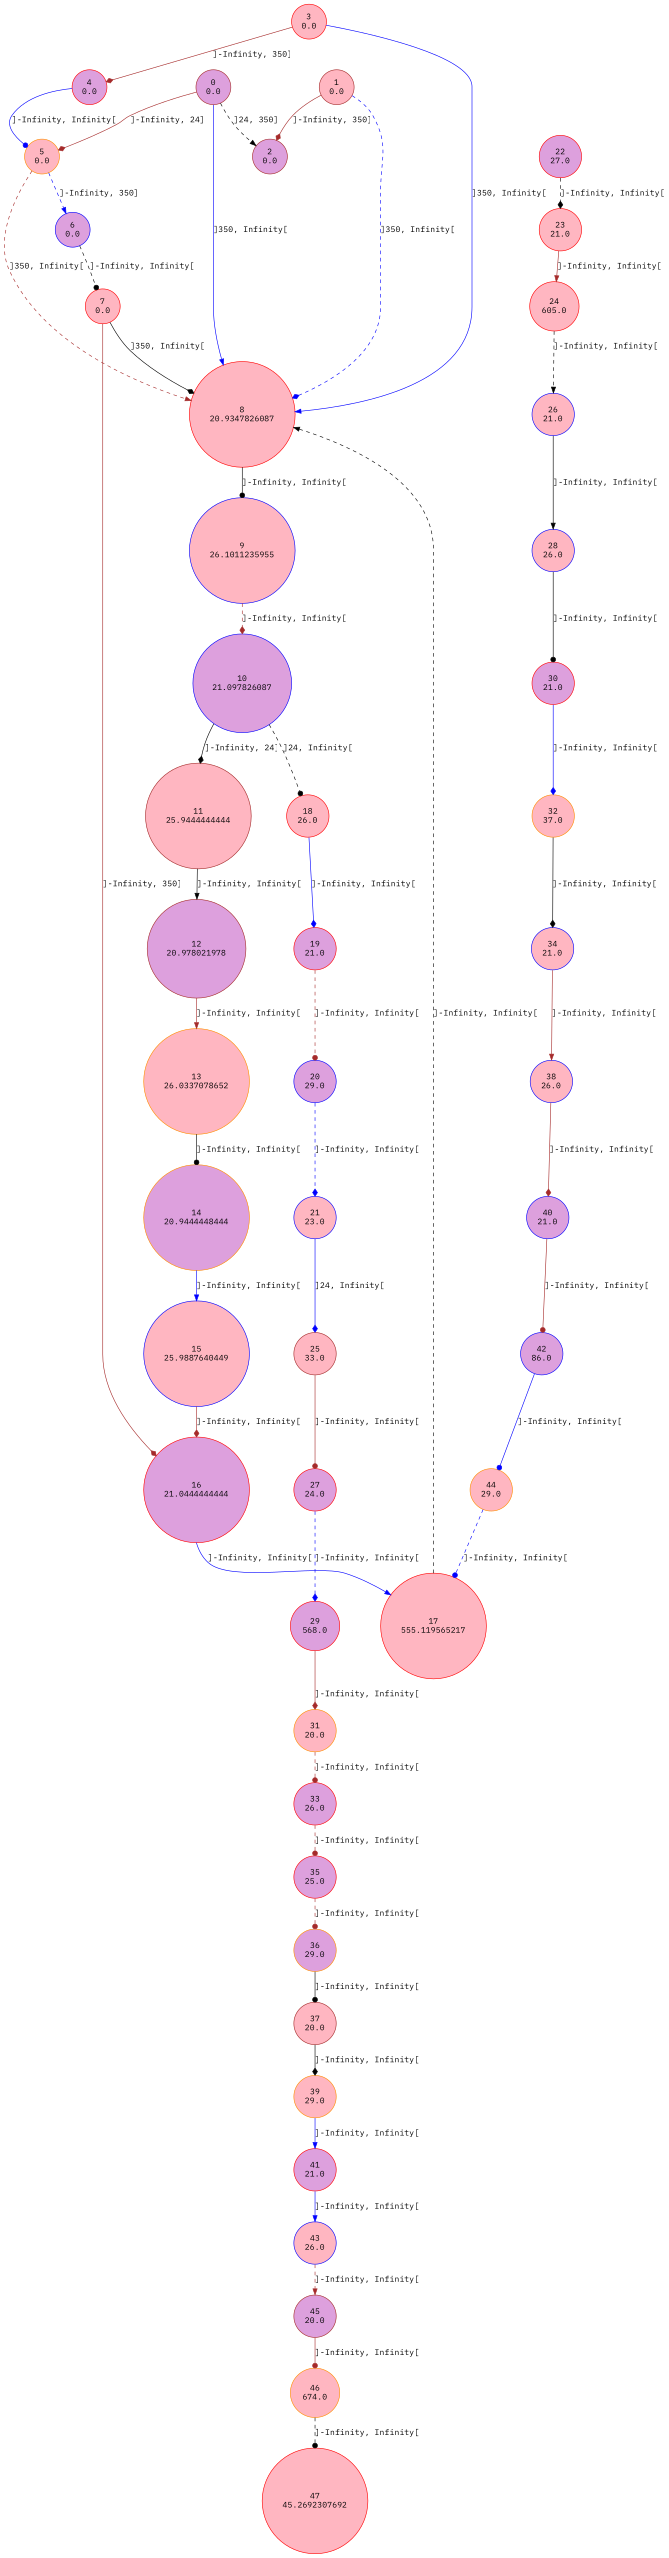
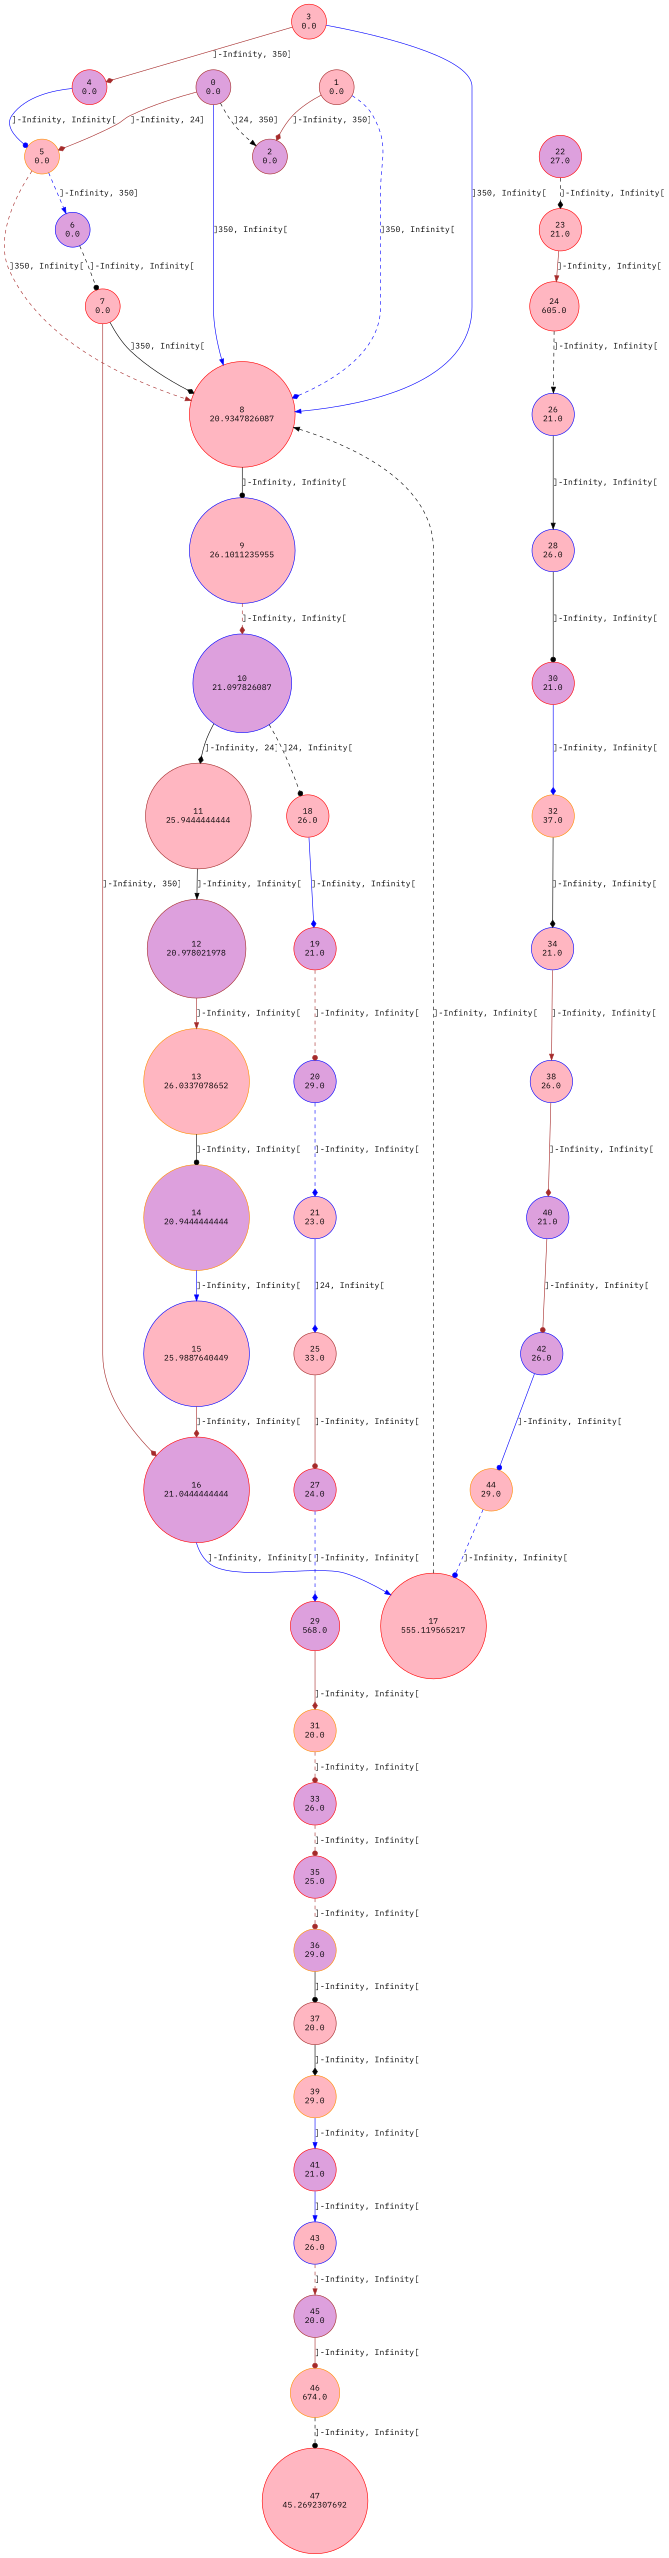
(197, 1218) -> (197, 1218)
(542, 1354) -> (542, 1354)
